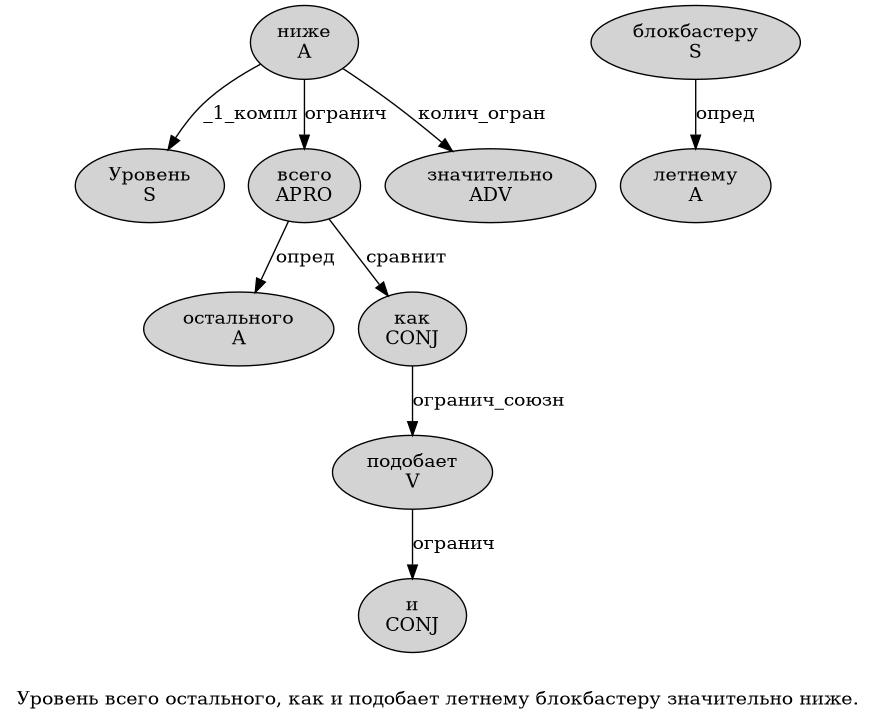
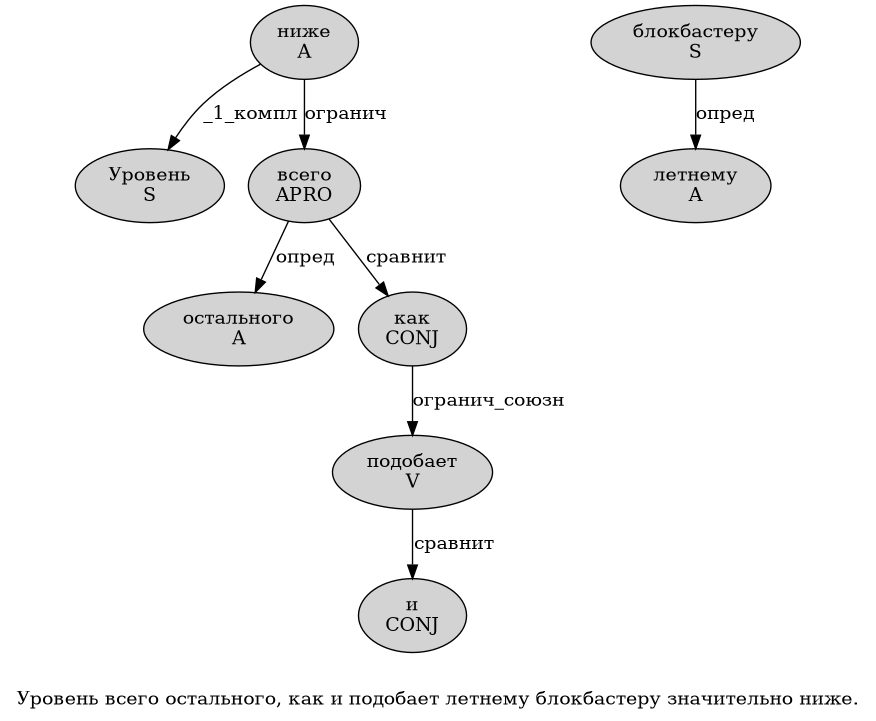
(491, 186) -> none
(454, 544) -> (454, 544)
